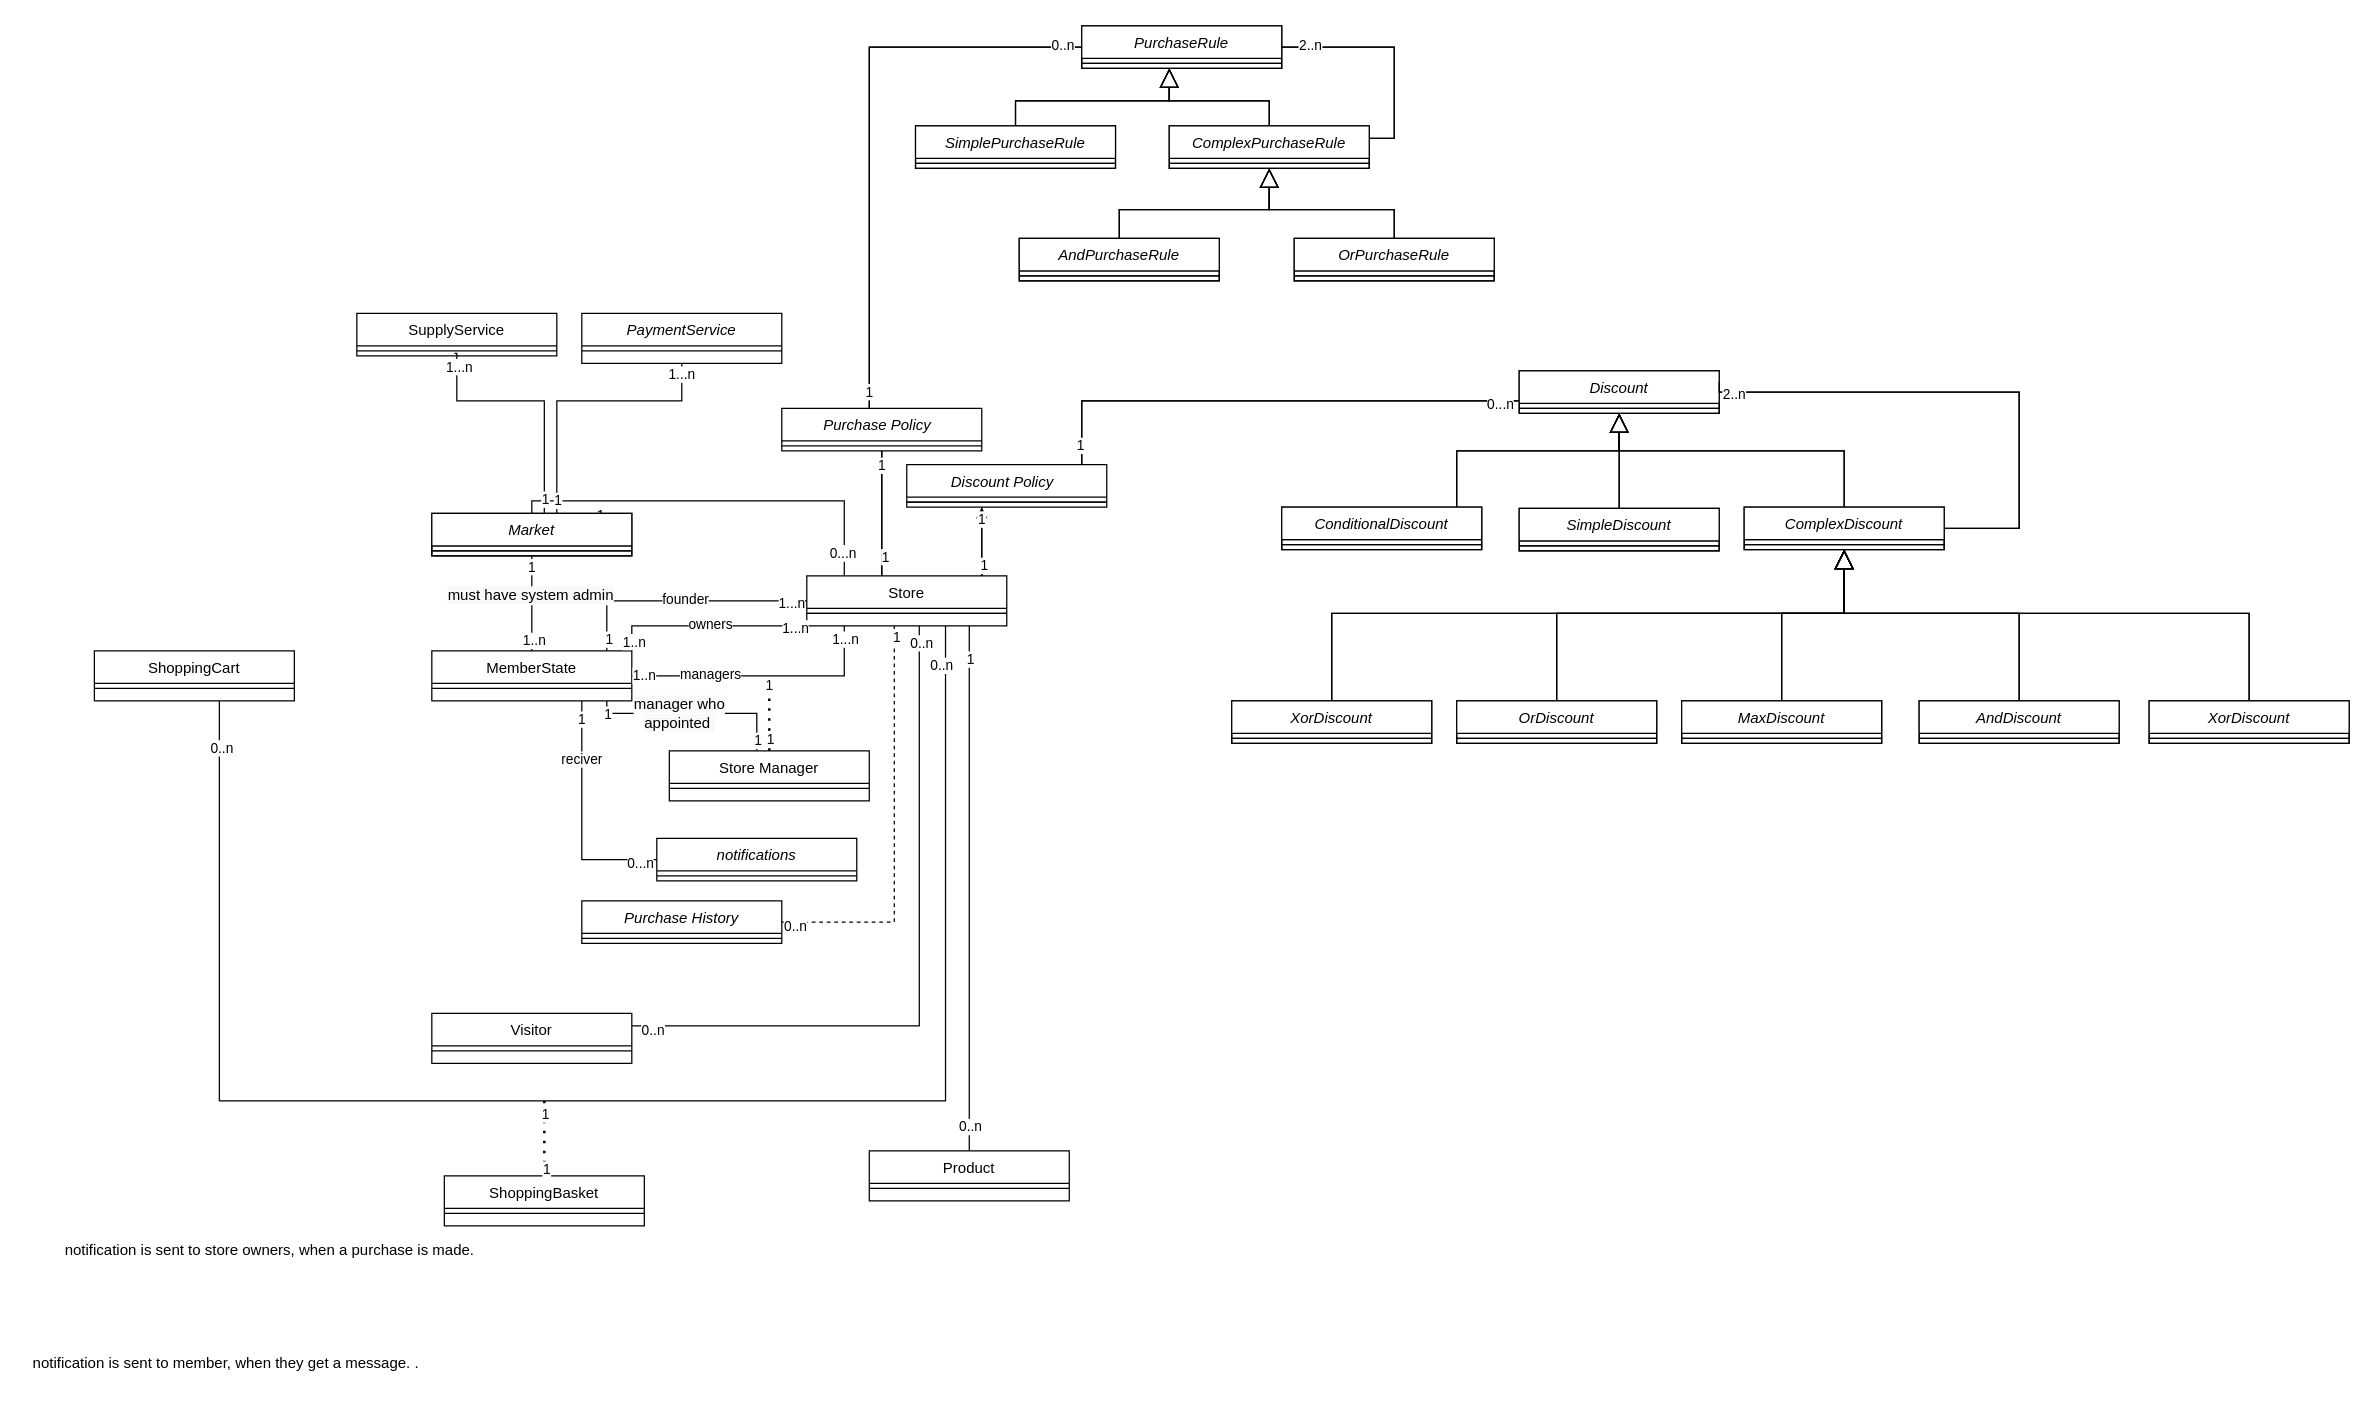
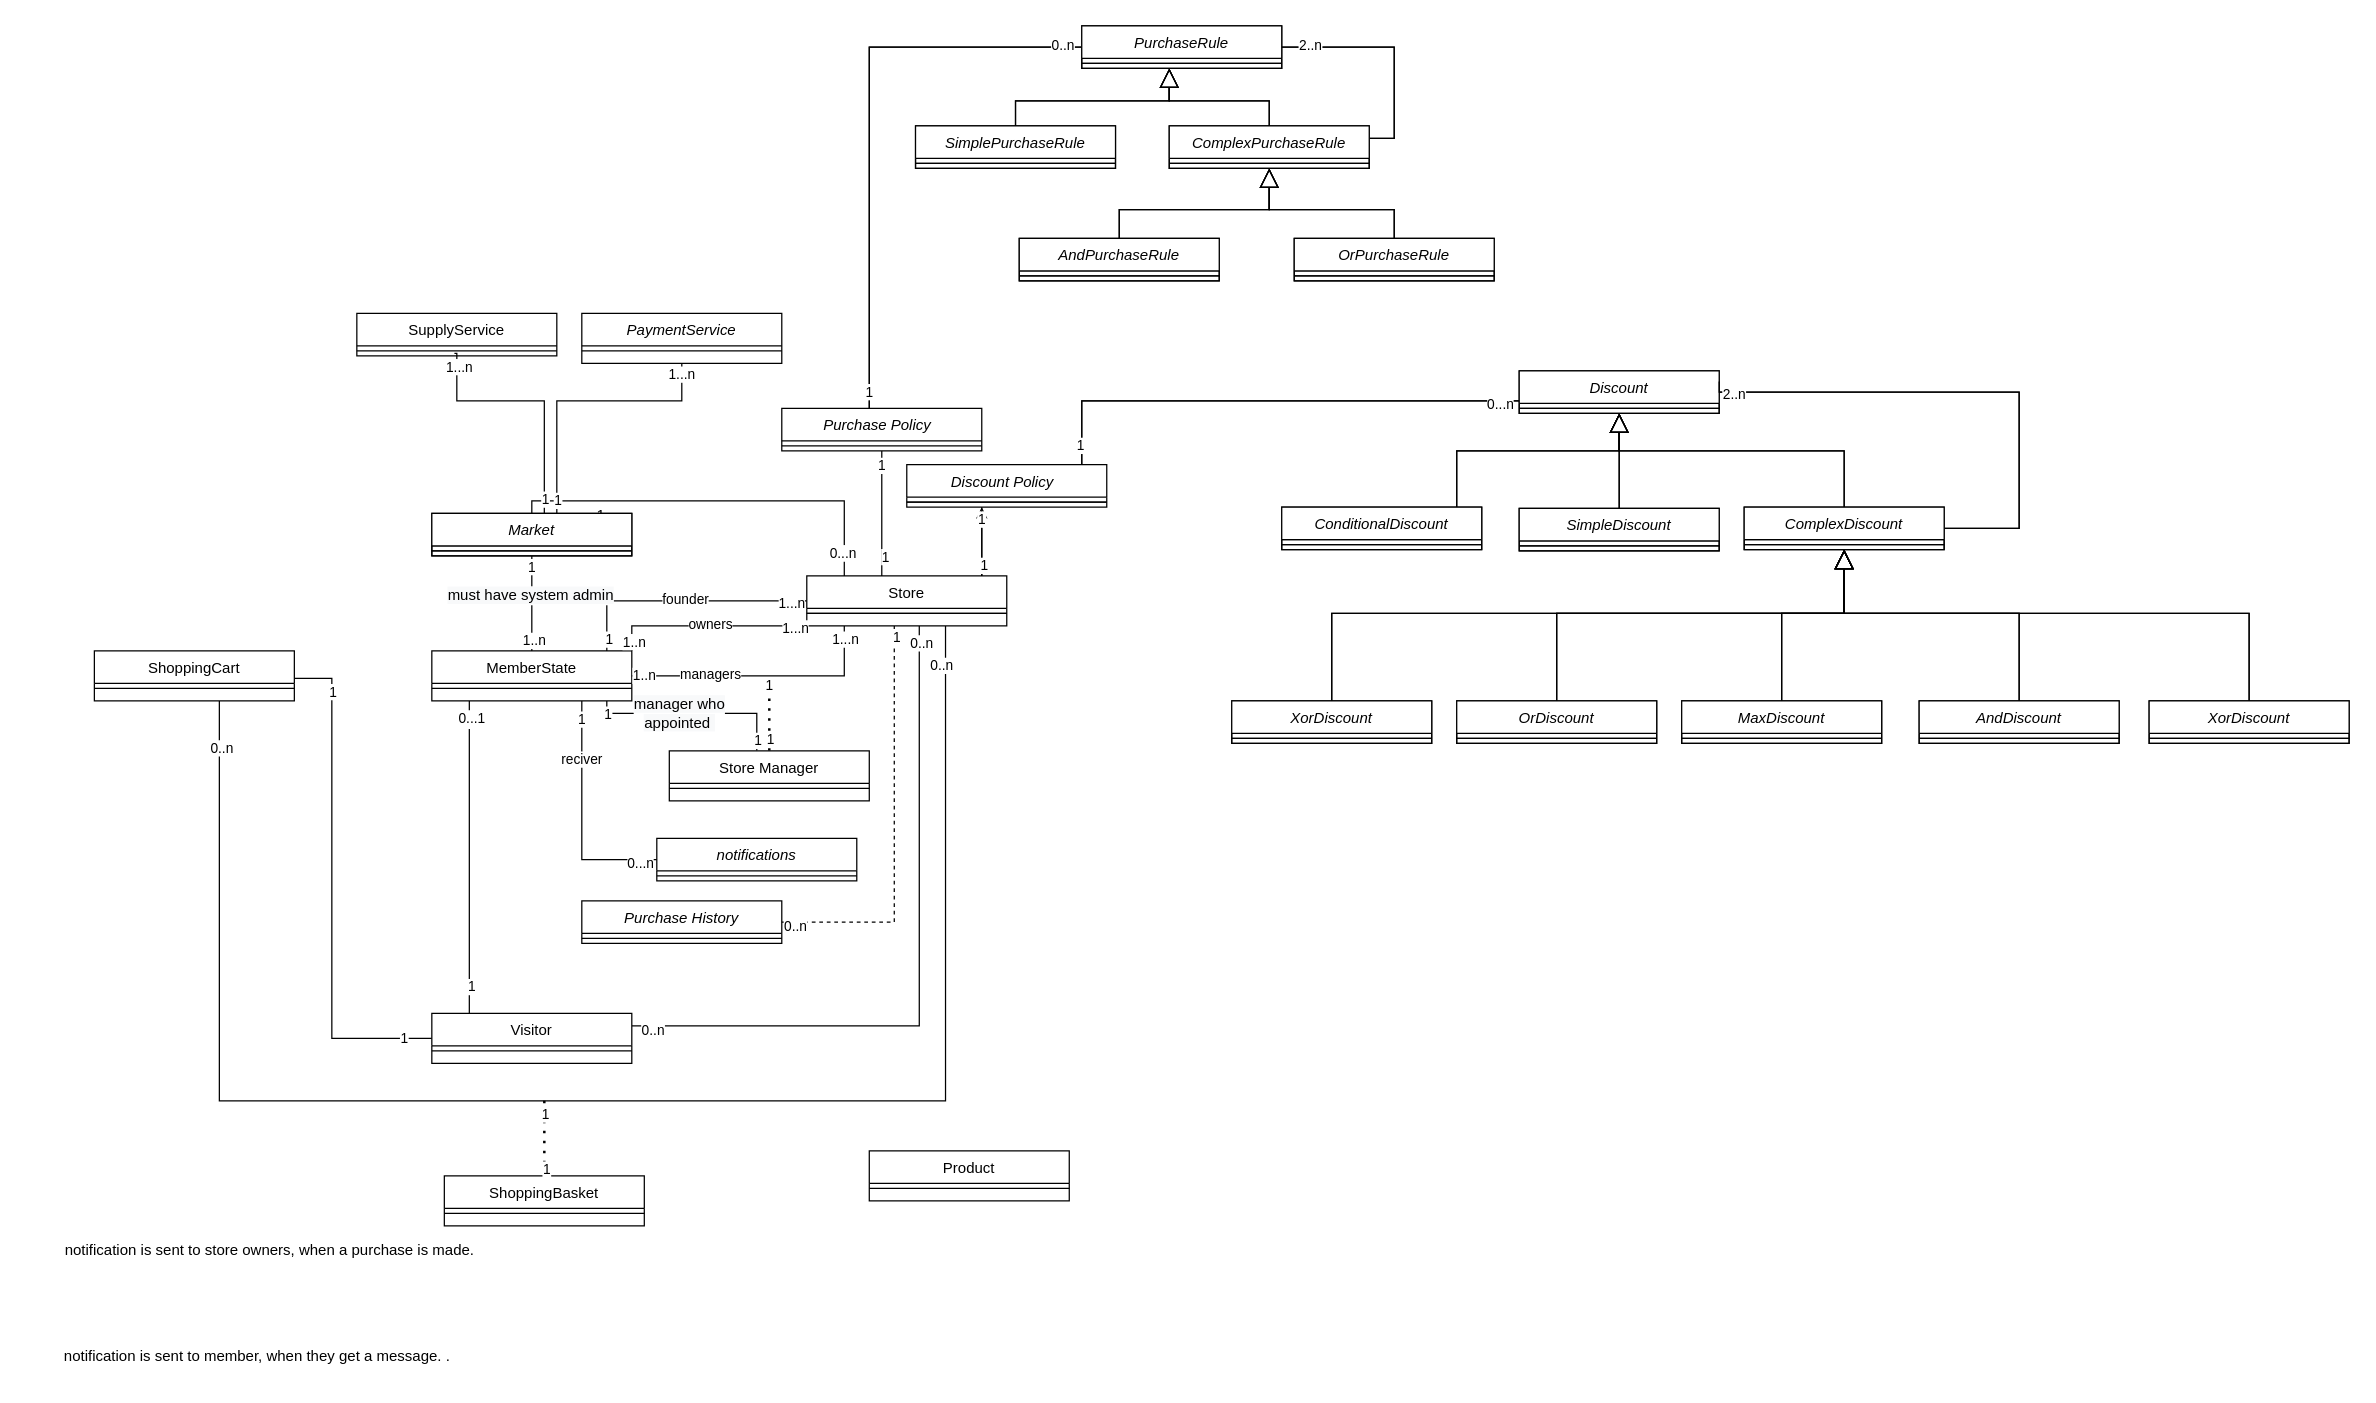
(882, 576) -> none
none -> (469, 866)
(969, 889) -> none
none -> (332, 890)
(226, 1363) -> (257, 1357)
